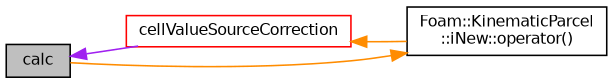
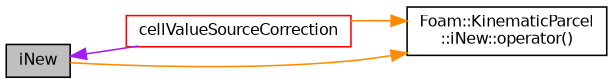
(387, 42) -> (371, 21)
(38, 61) -> (38, 61)
